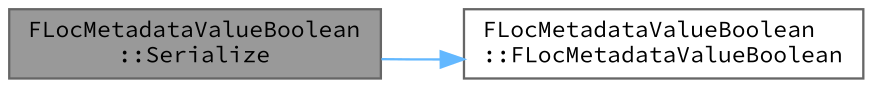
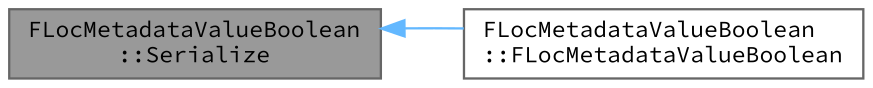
(411, 59) -> (434, 28)
